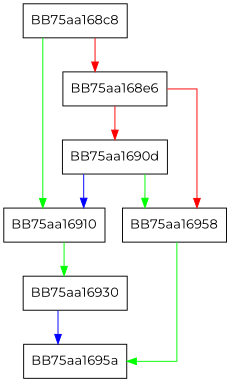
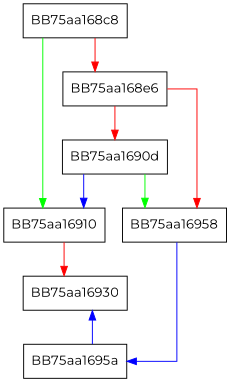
(64, 254) -> (64, 254)
(58, 322) -> (92, 332)
(177, 322) -> (177, 322)
